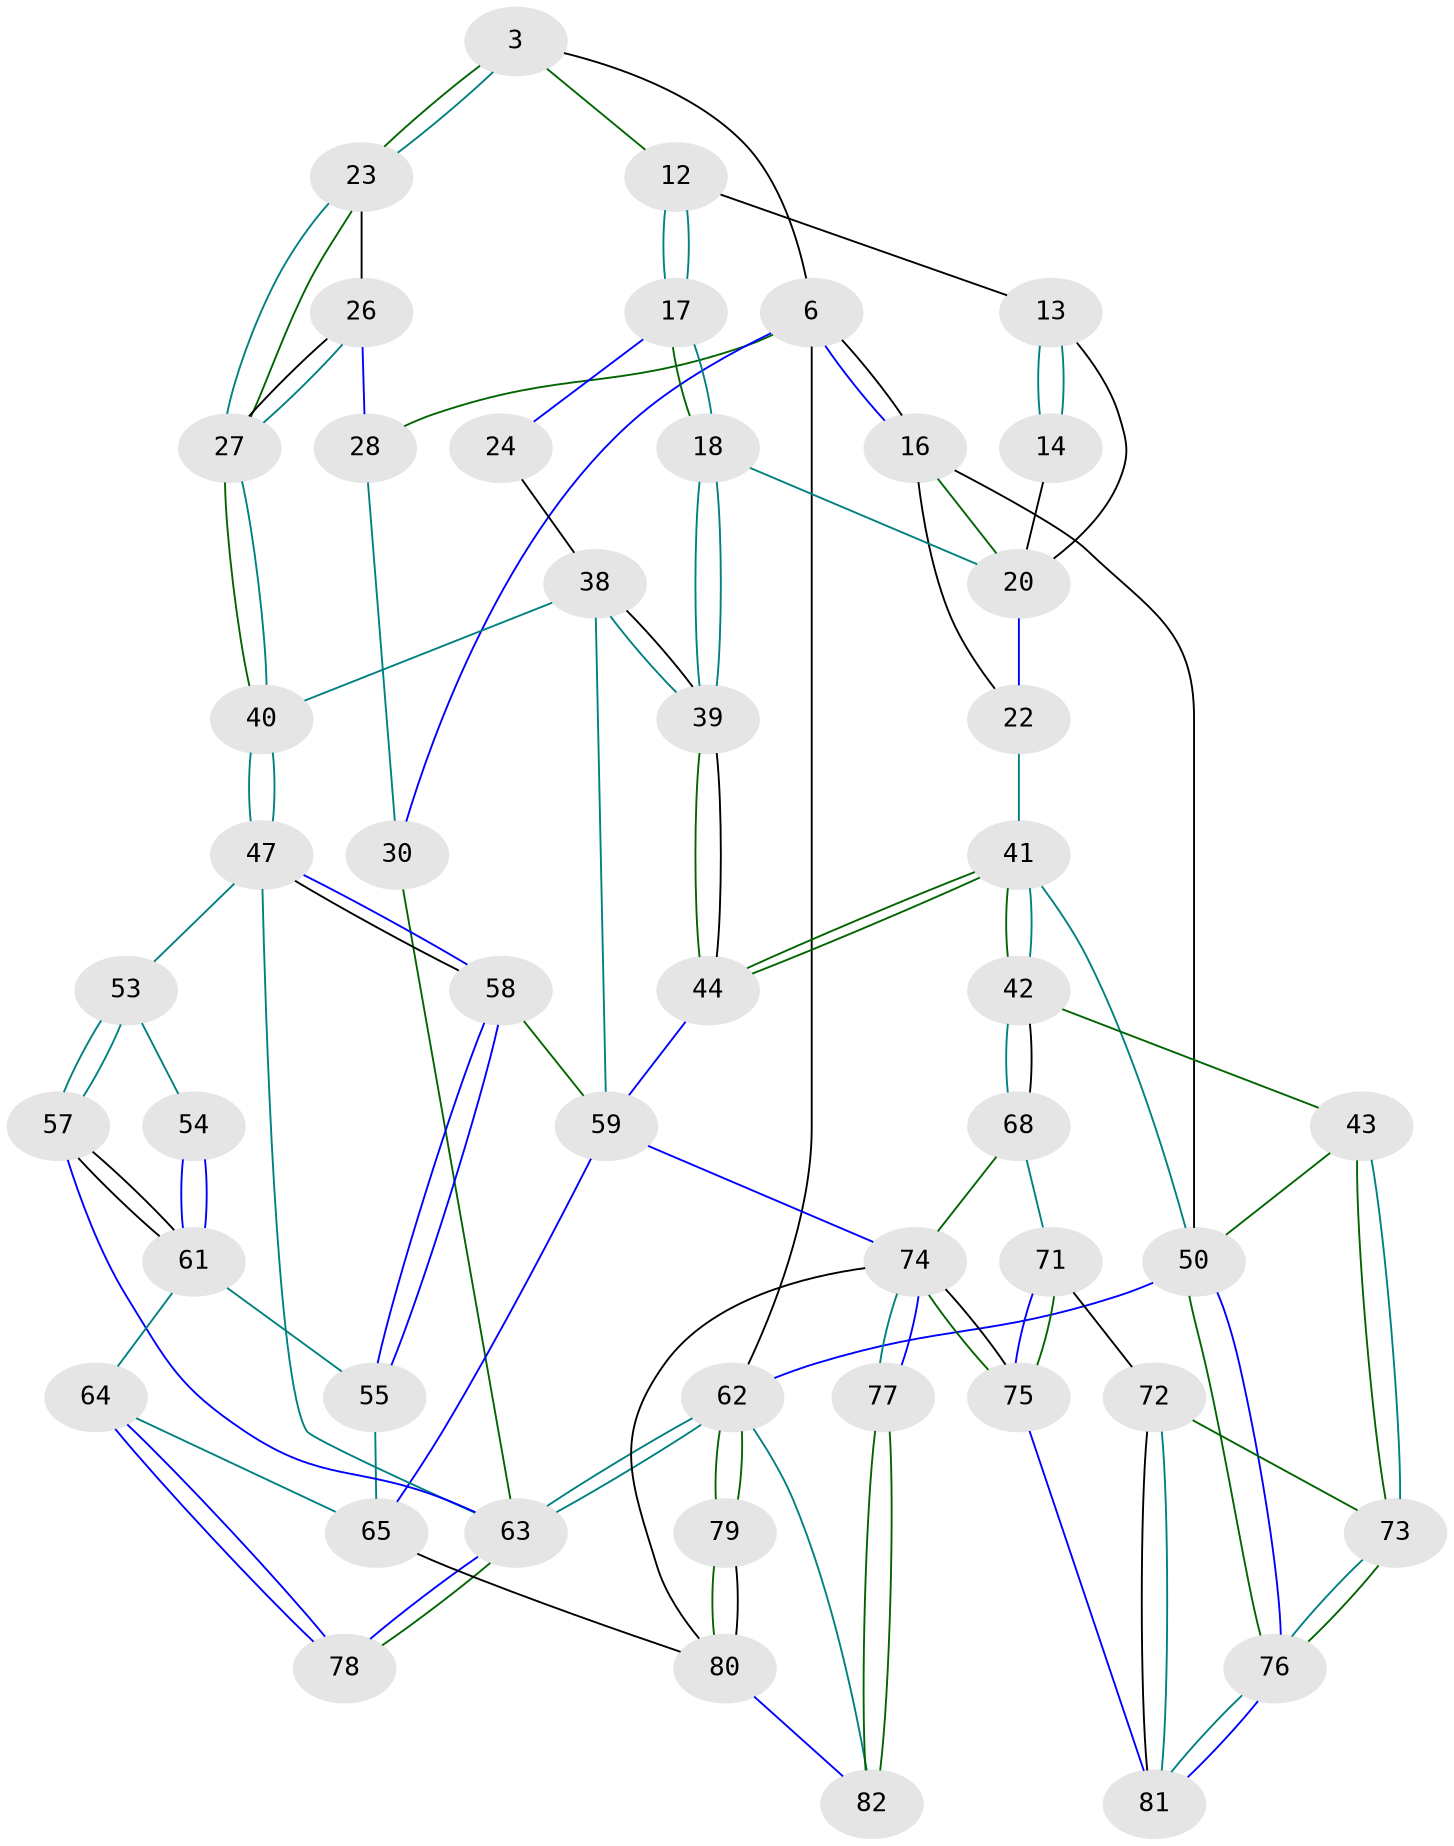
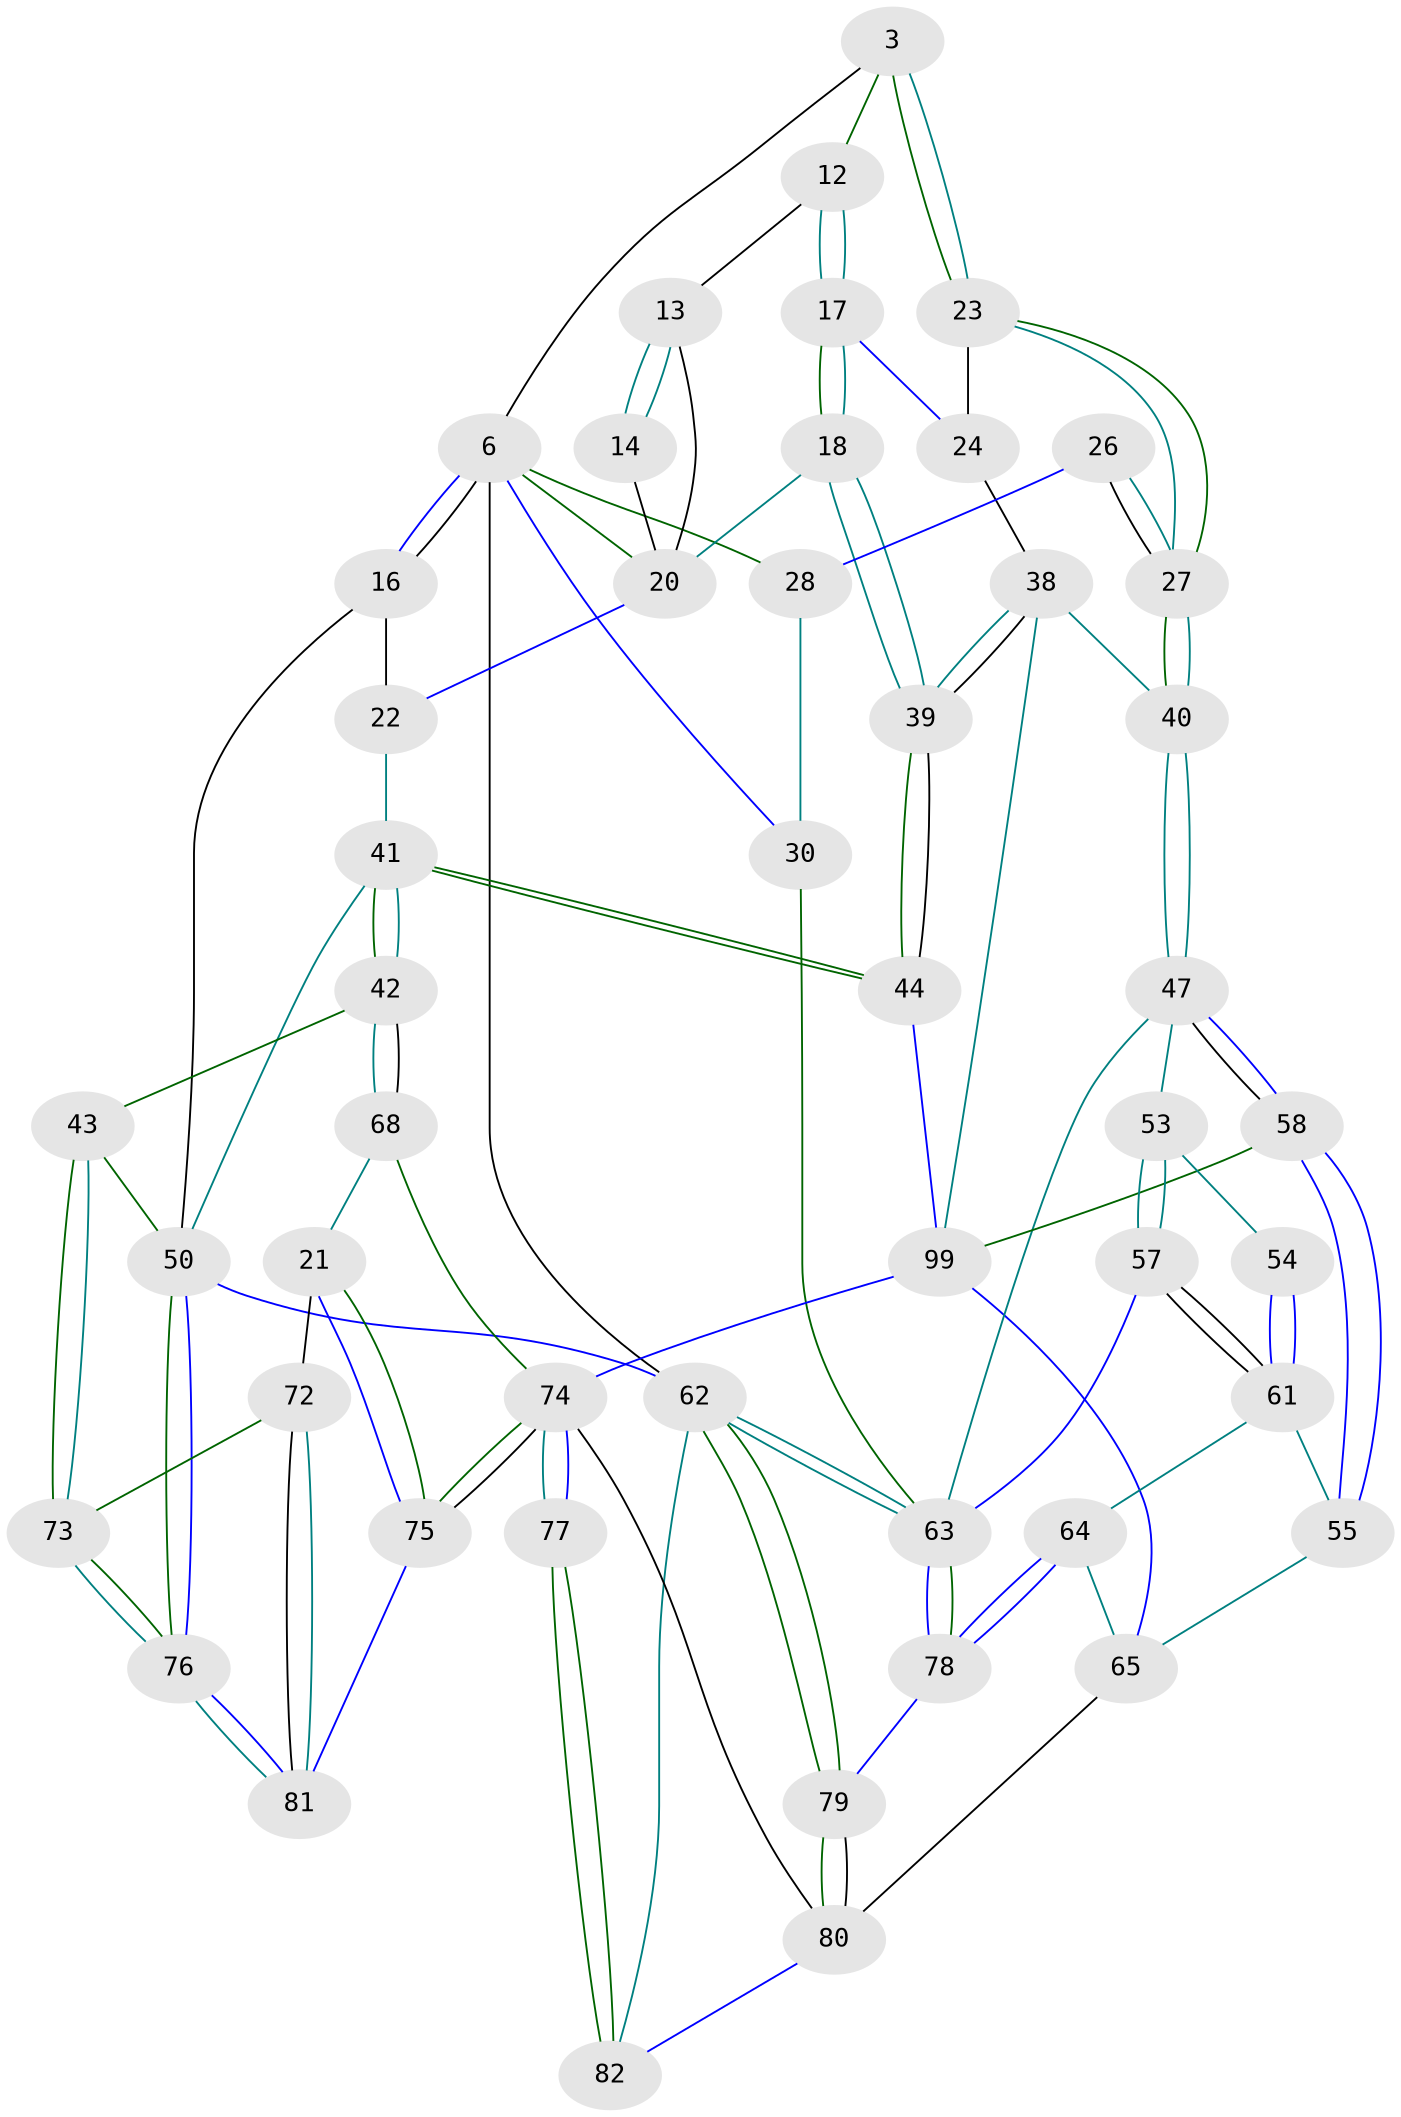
(362, 245) -> (968, 381)
(967, 516) -> (577, 516)
(606, 1126) -> (940, 1262)
(1051, 1262) -> (315, 1262)
none -> (887, 1736)
